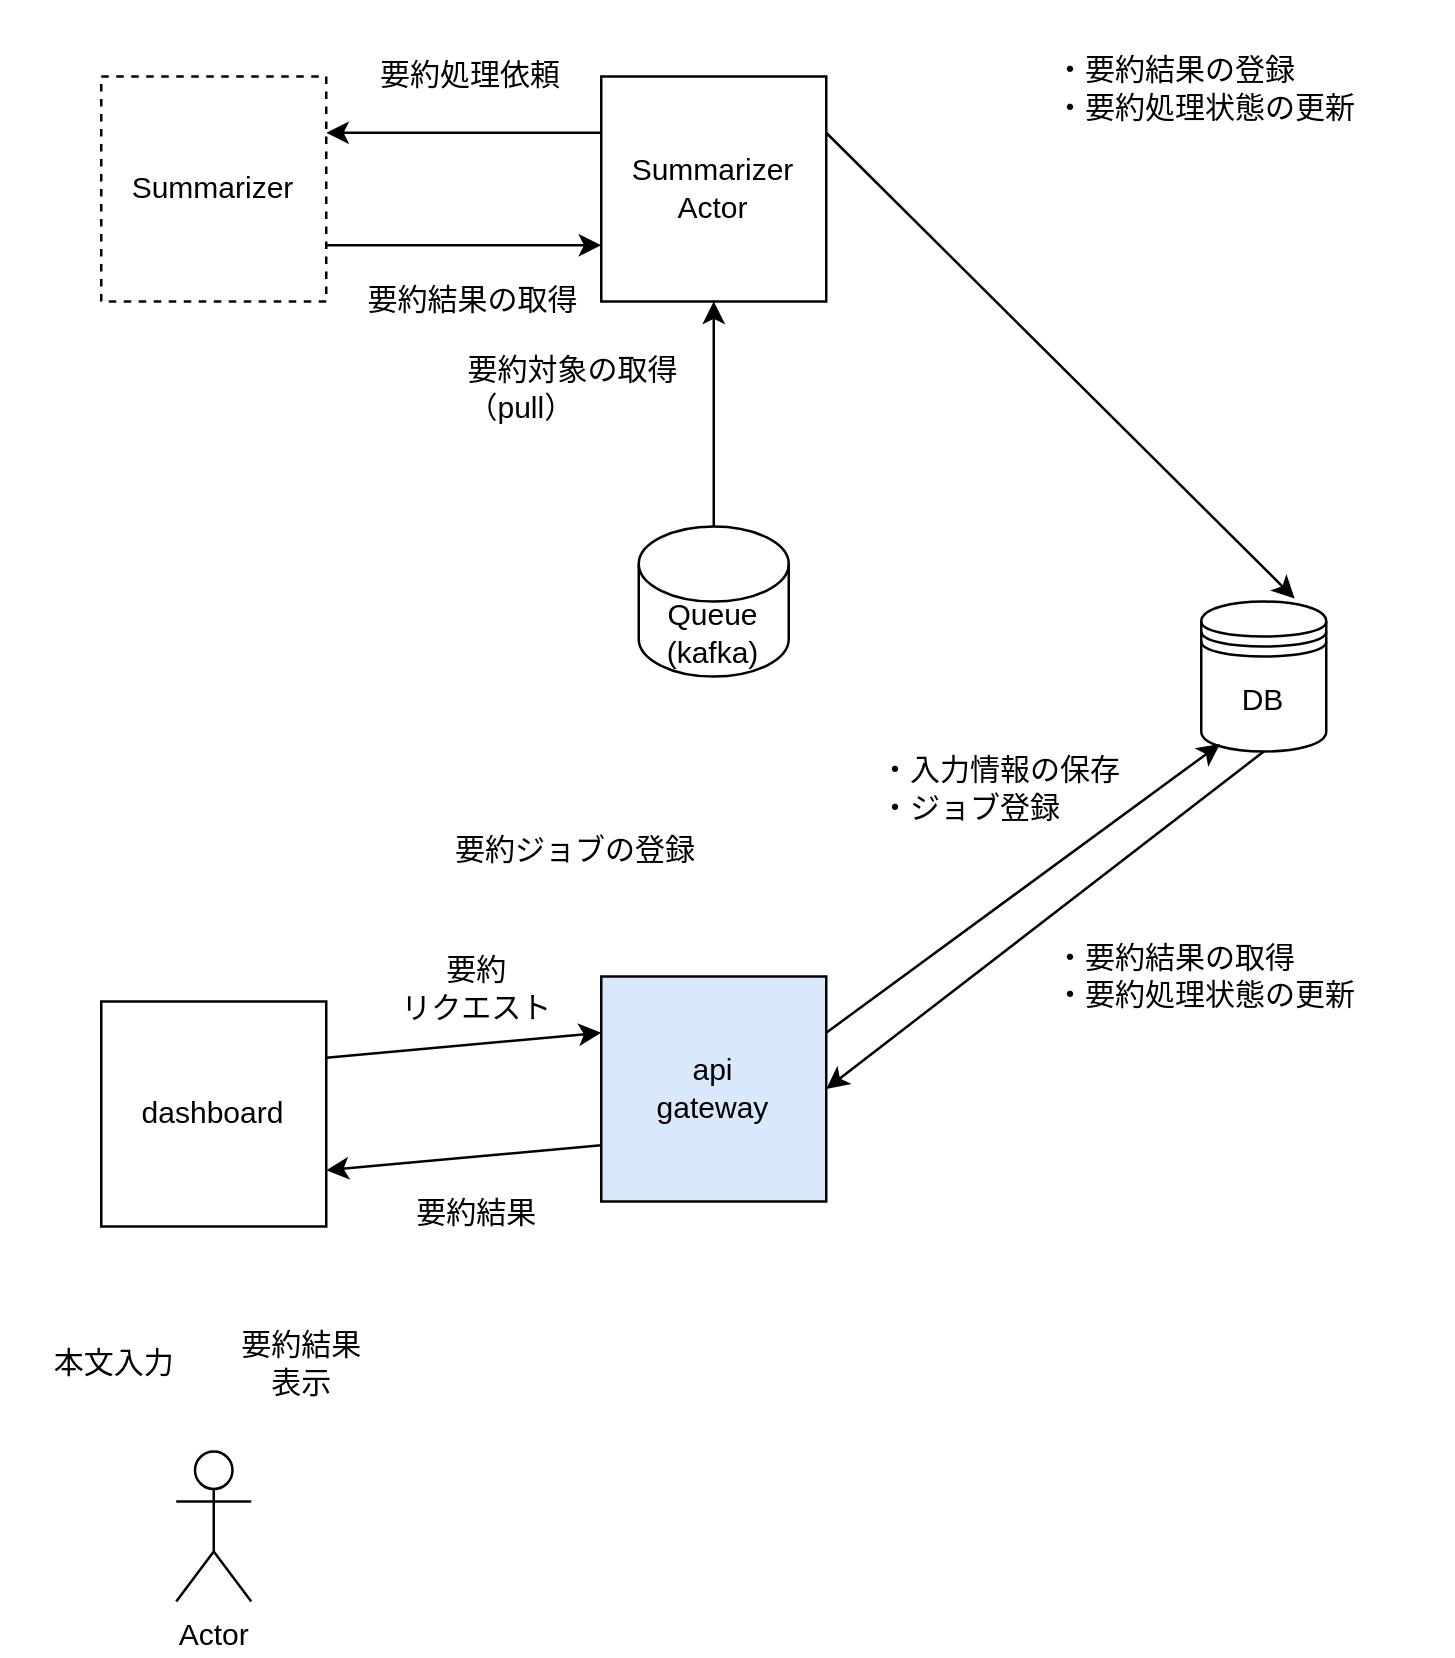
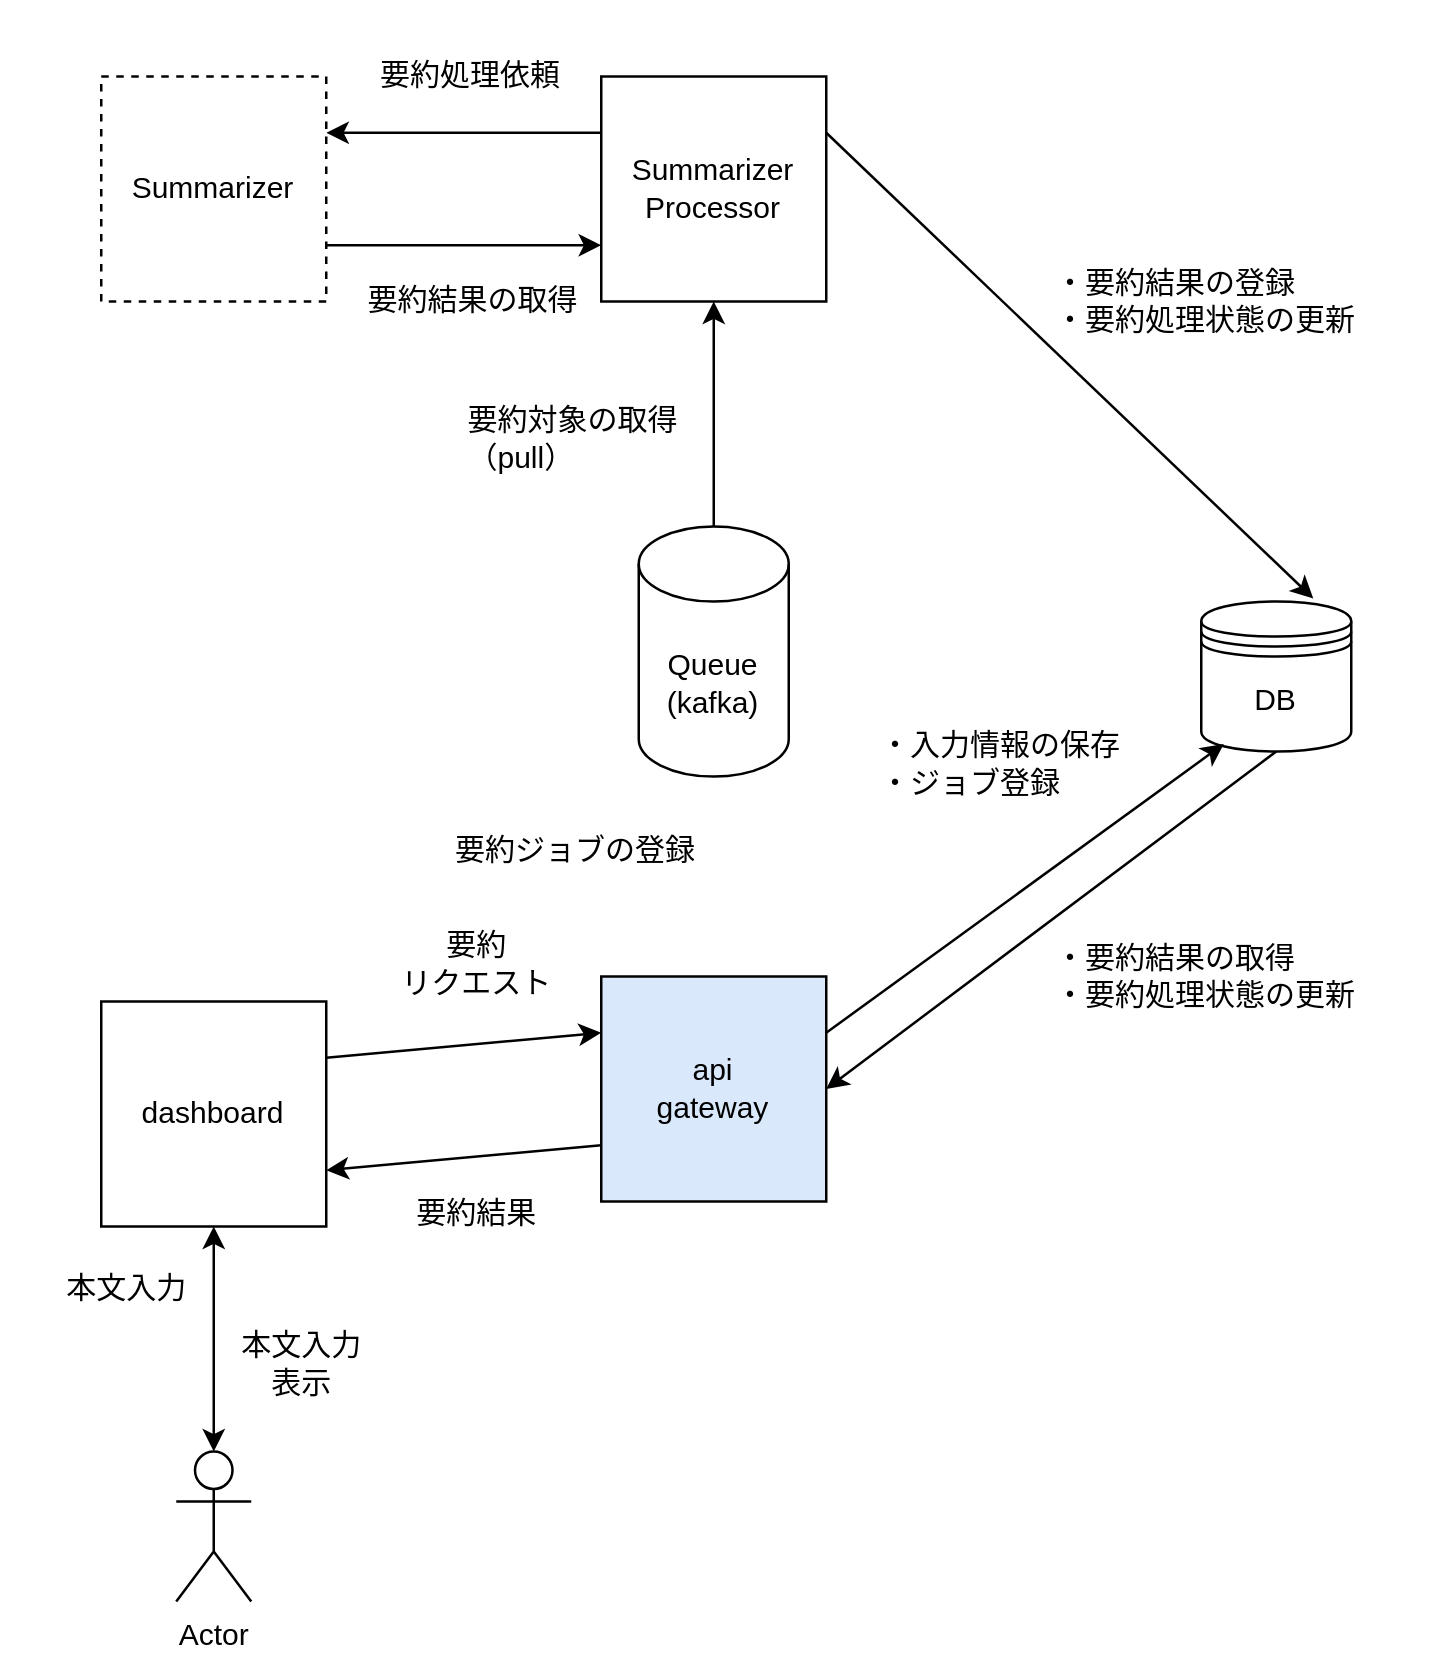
(1226, 89) -> (1226, 301)
(714, 189) -> (714, 189)
(589, 389) -> (589, 439)
(714, 601) -> (714, 651)
(1264, 676) -> (1276, 676)
(1014, 789) -> (1014, 764)
(476, 989) -> (476, 964)
none -> (214, 1338)
(114, 1364) -> (126, 1289)
(303, 1364) -> (303, 1364)
